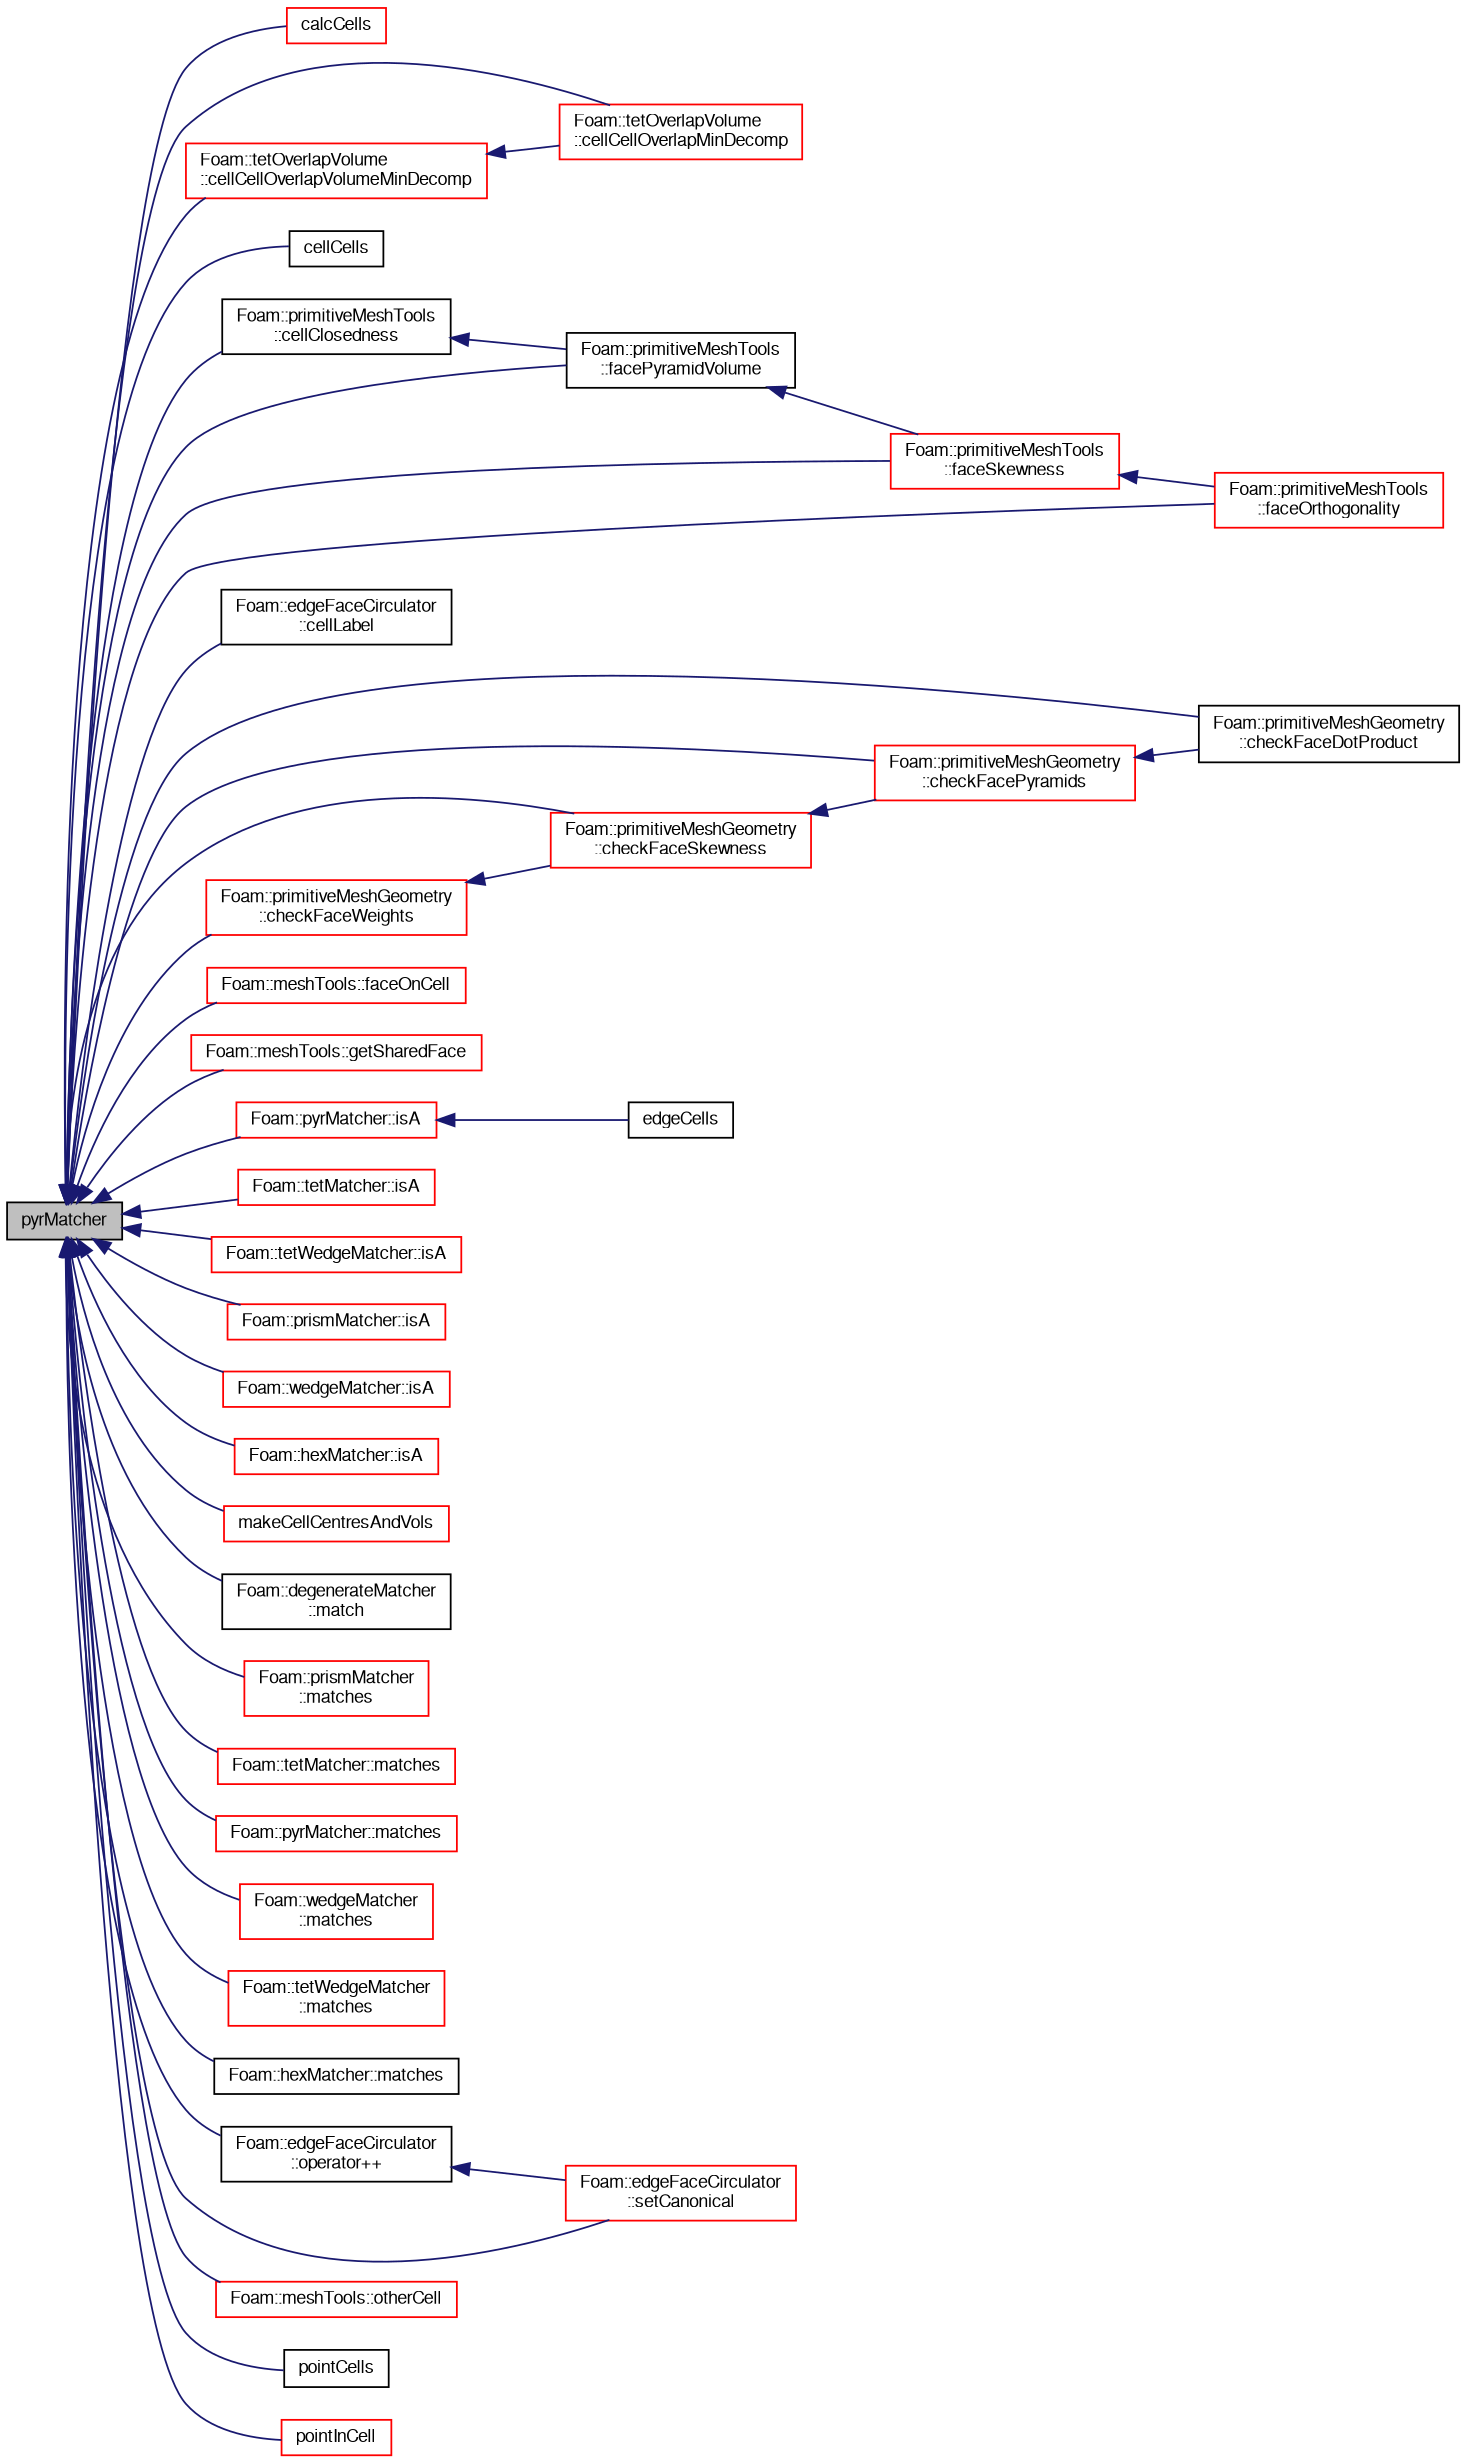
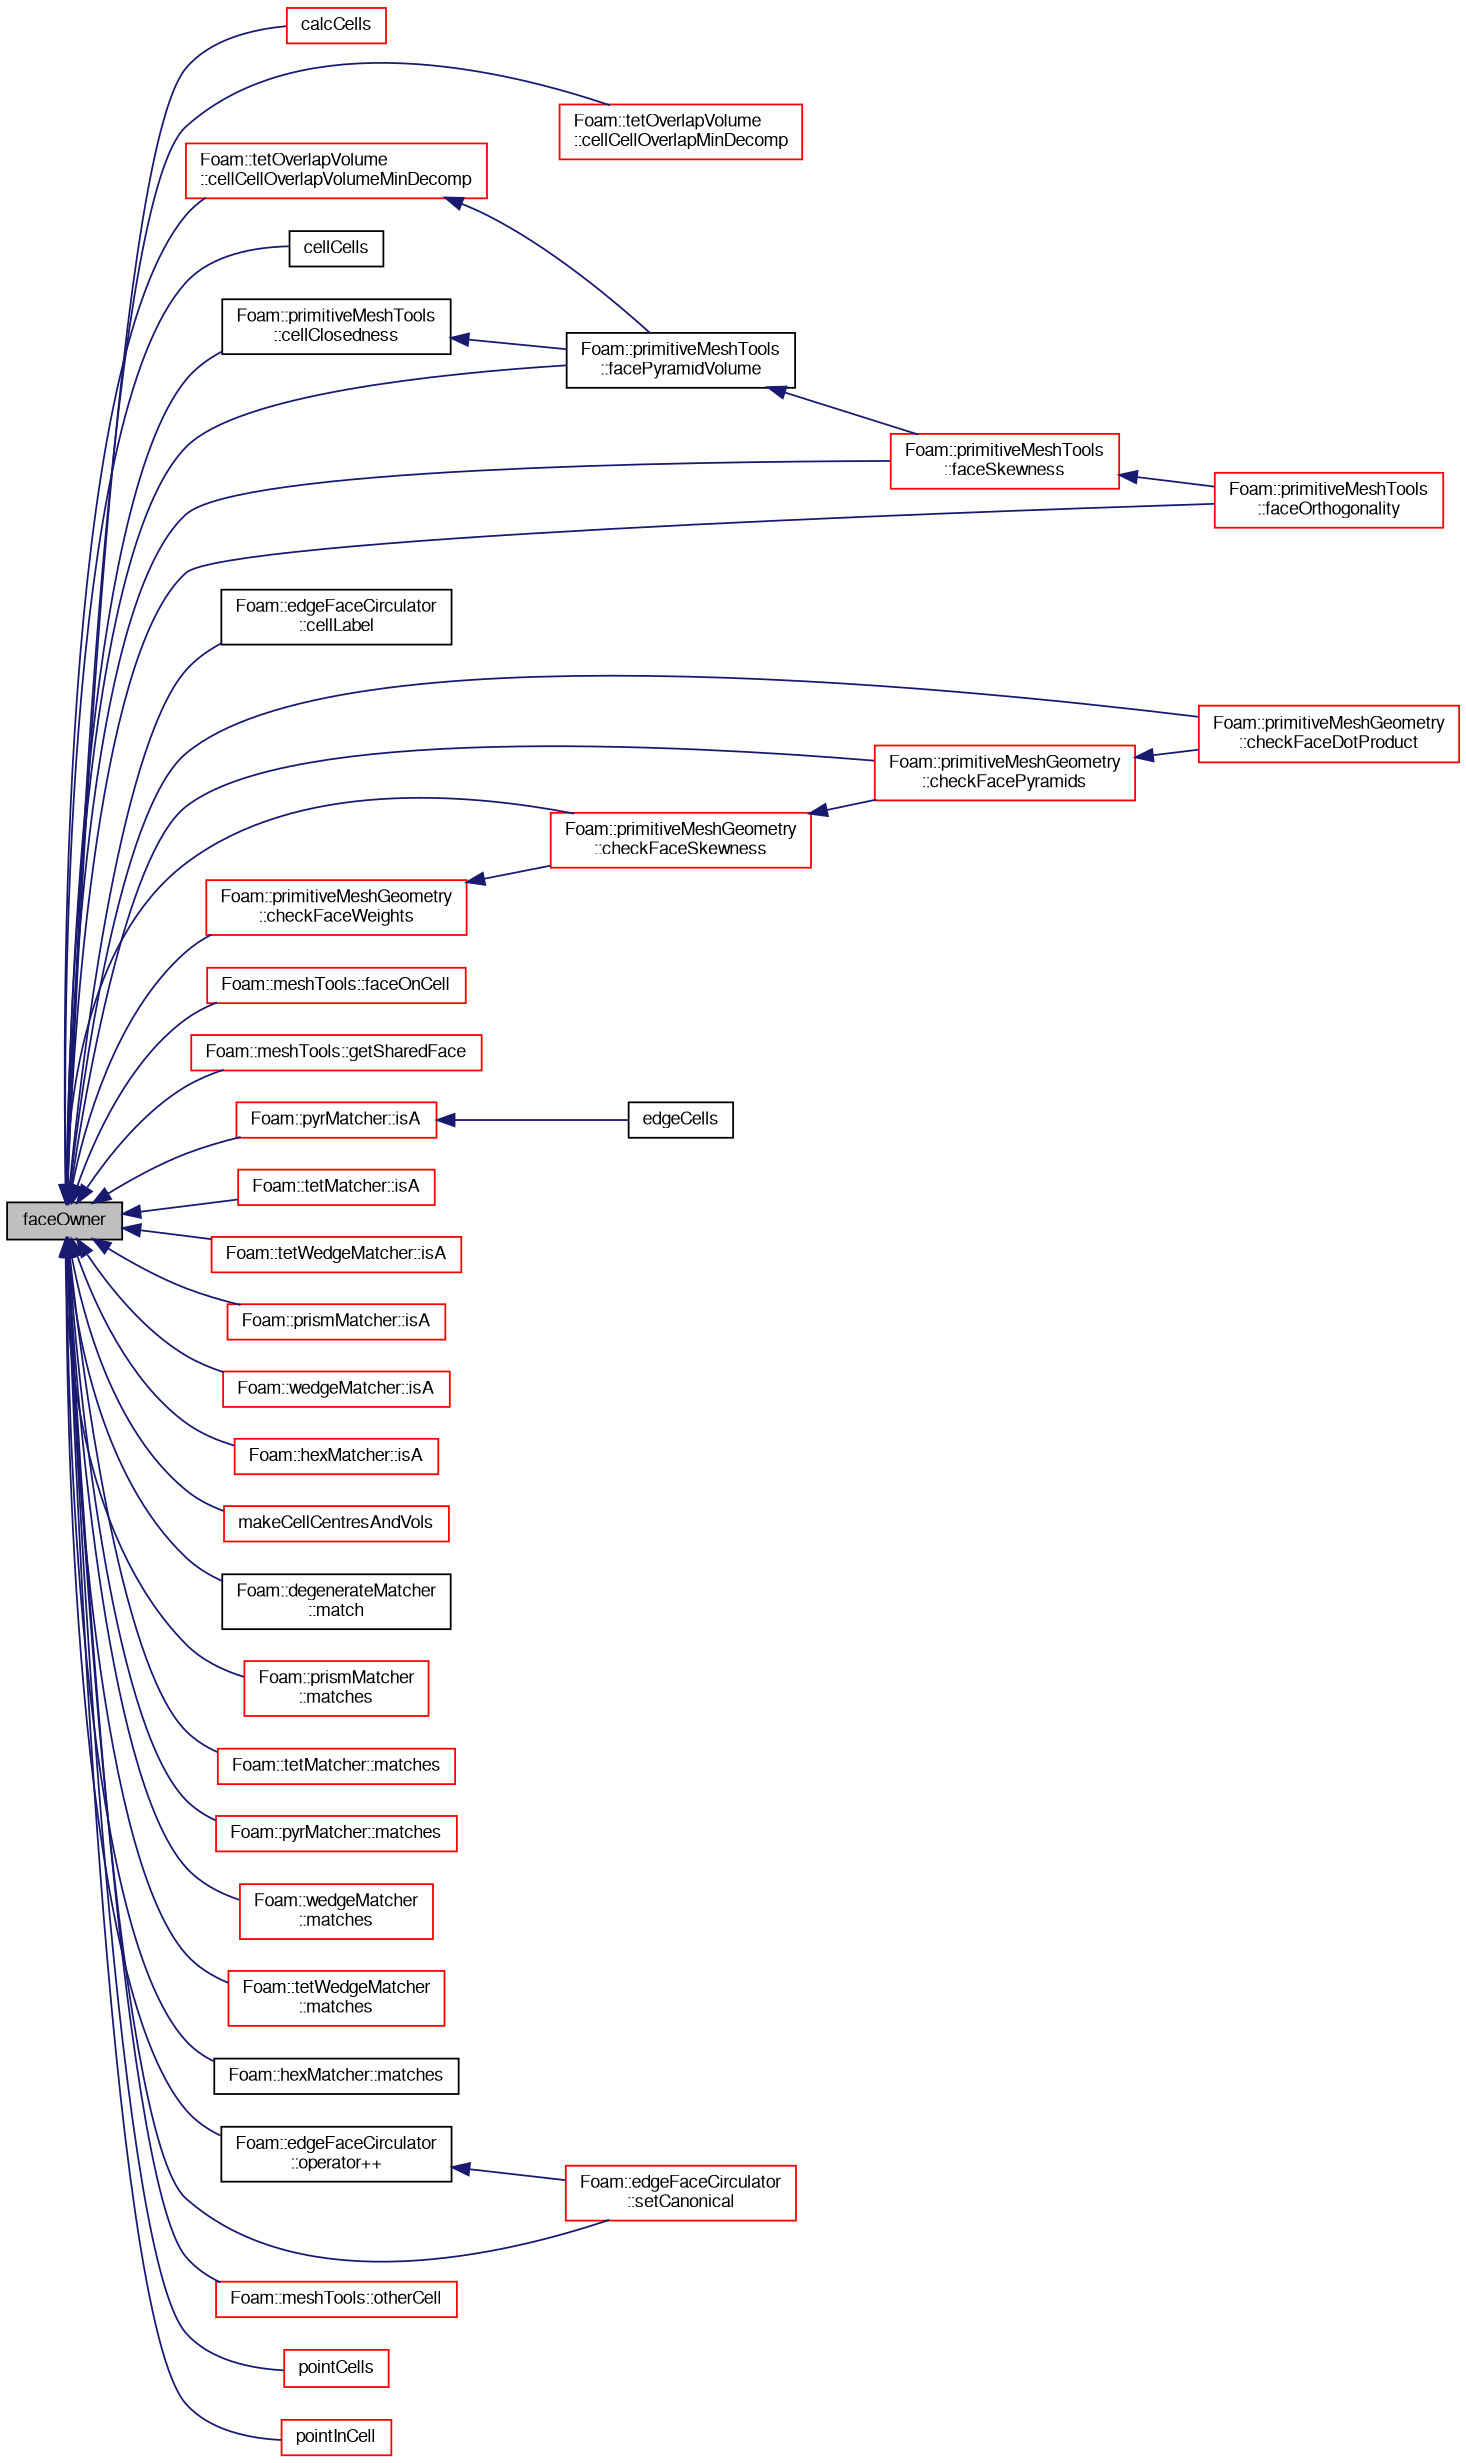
(532, 149) -> (561, 261)
(1329, 734) -> (1329, 734)
(65, 1221) -> (65, 1221)
(336, 2368) -> (336, 2368)
